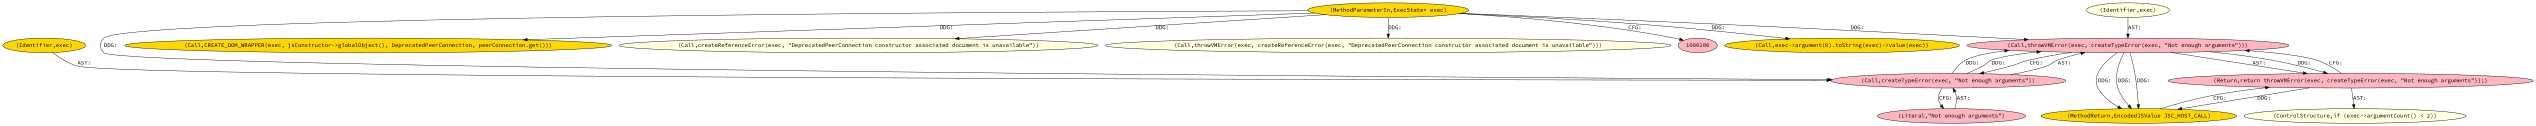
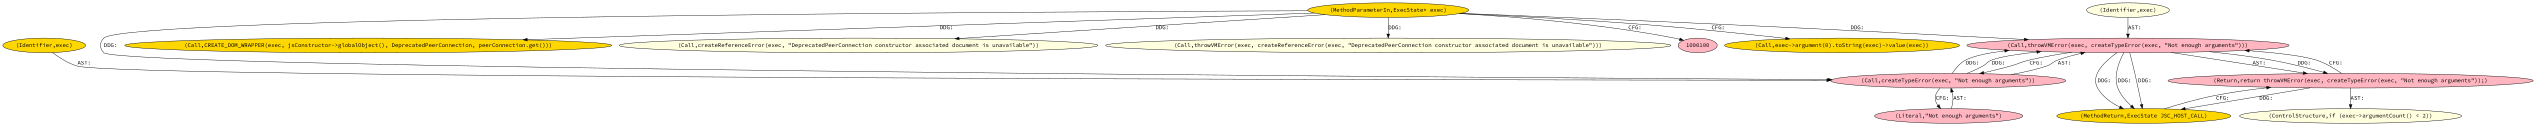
(1720, 28) -> (1720, 28)
(2139, 116) -> (2144, 116)
